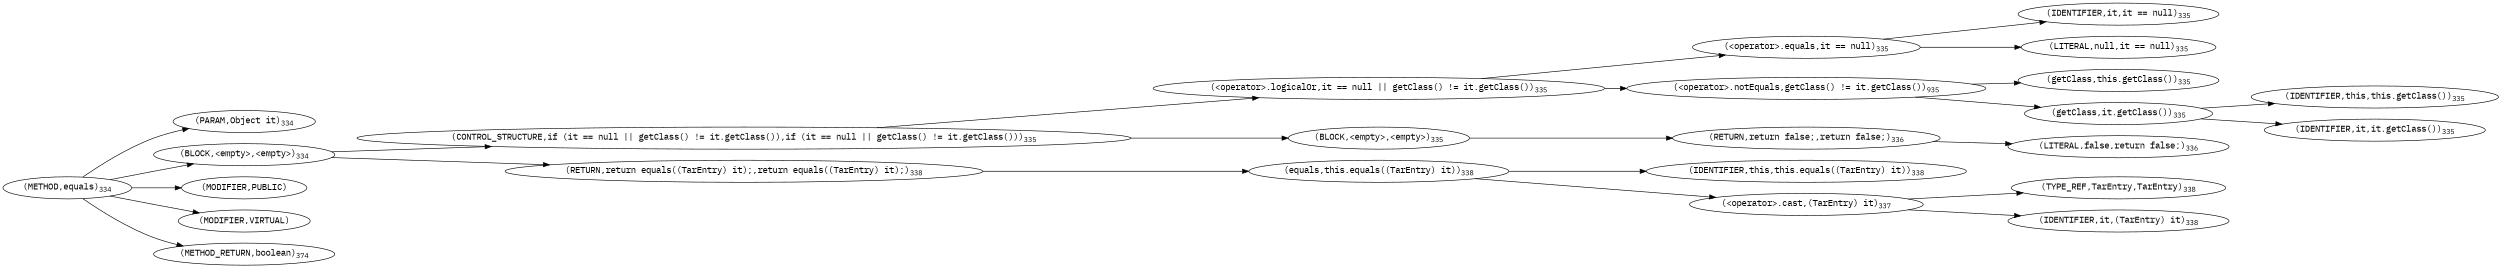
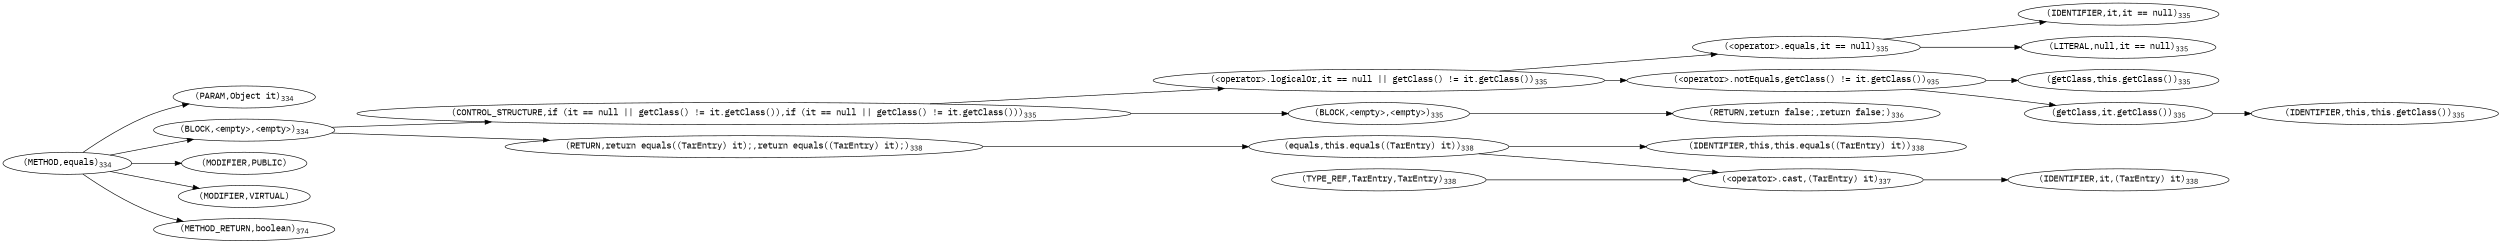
(2375, 130) -> none
(2119, 147) -> none
(1963, 196) -> (1585, 180)
